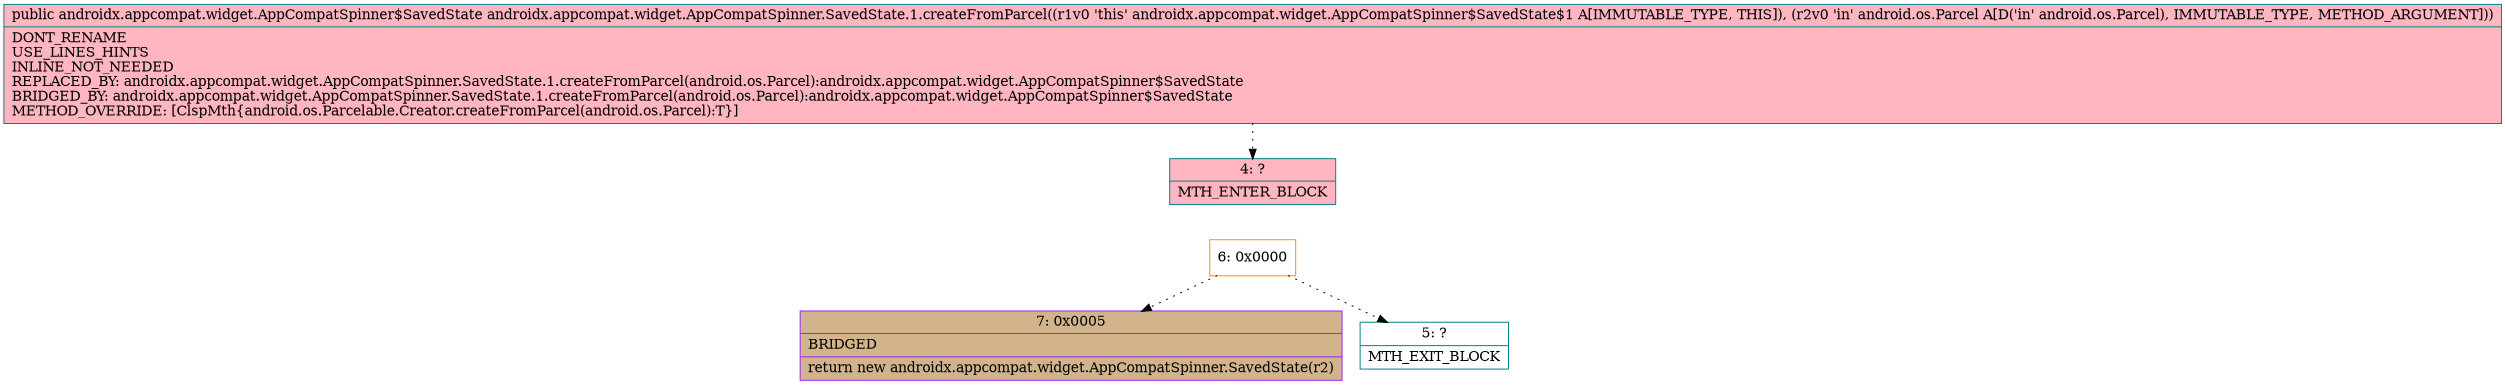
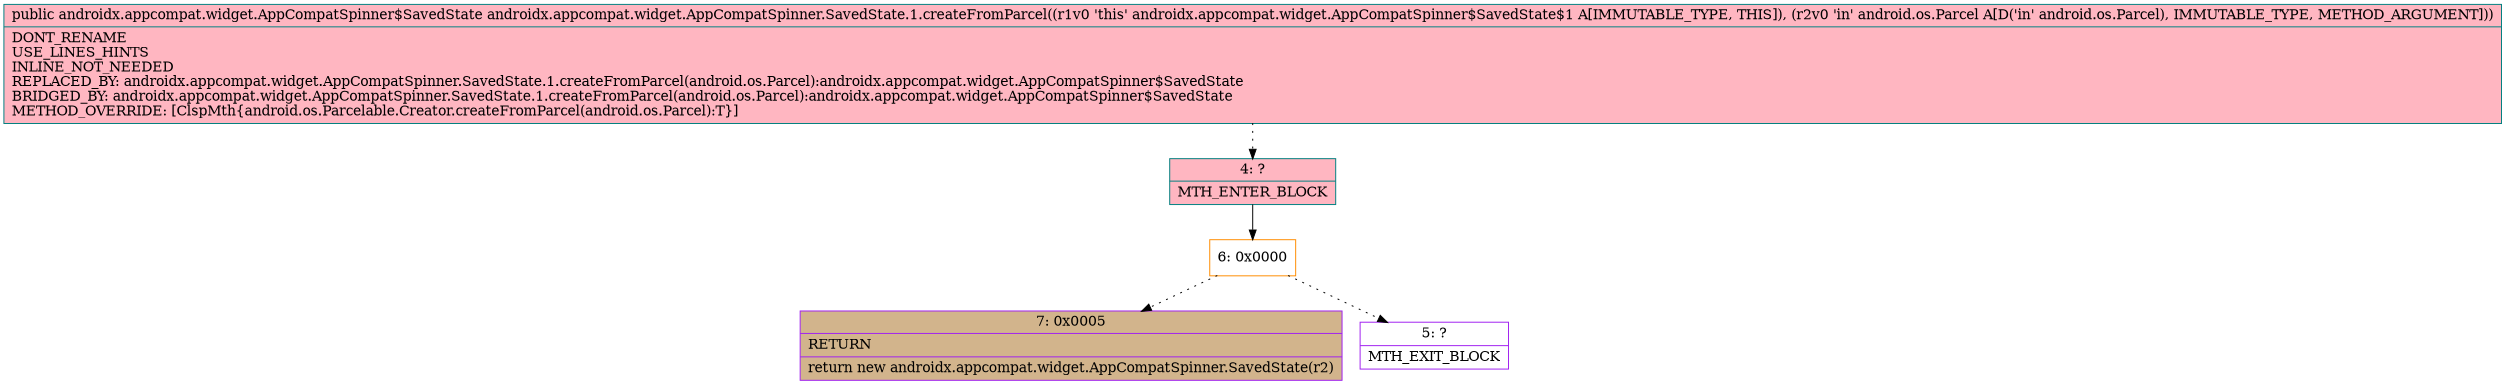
none -> (1253, 217)
(843, 345) -> (840, 345)
(1434, 346) -> (1434, 346)
